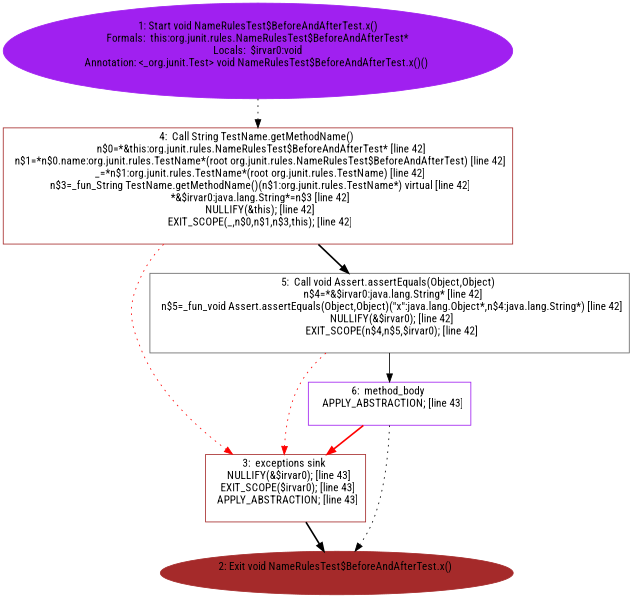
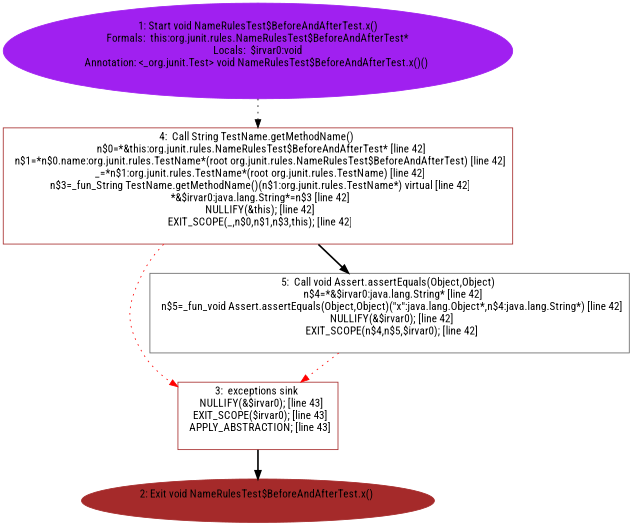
(390, 404) -> none
